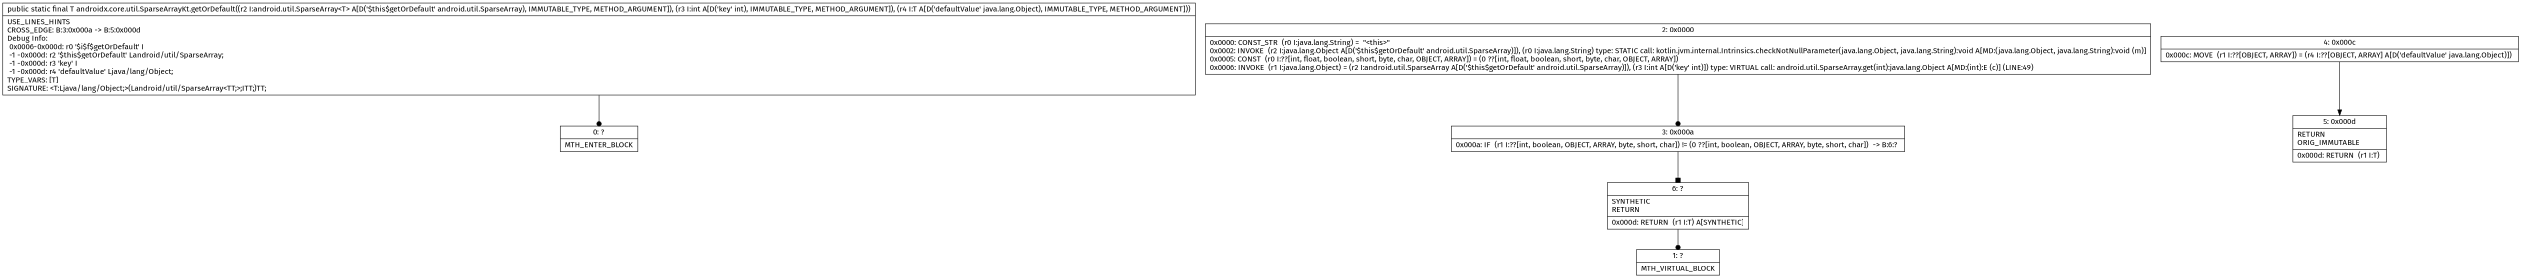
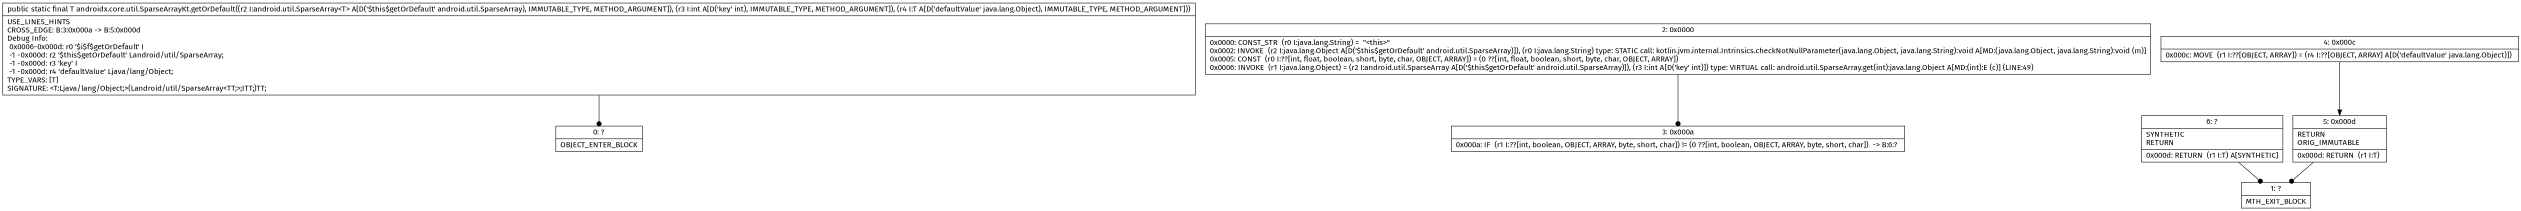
(599, 145) -> (599, 145)
(1678, 164) -> none
none -> (2303, 171)
(1678, 268) -> (2276, 201)
